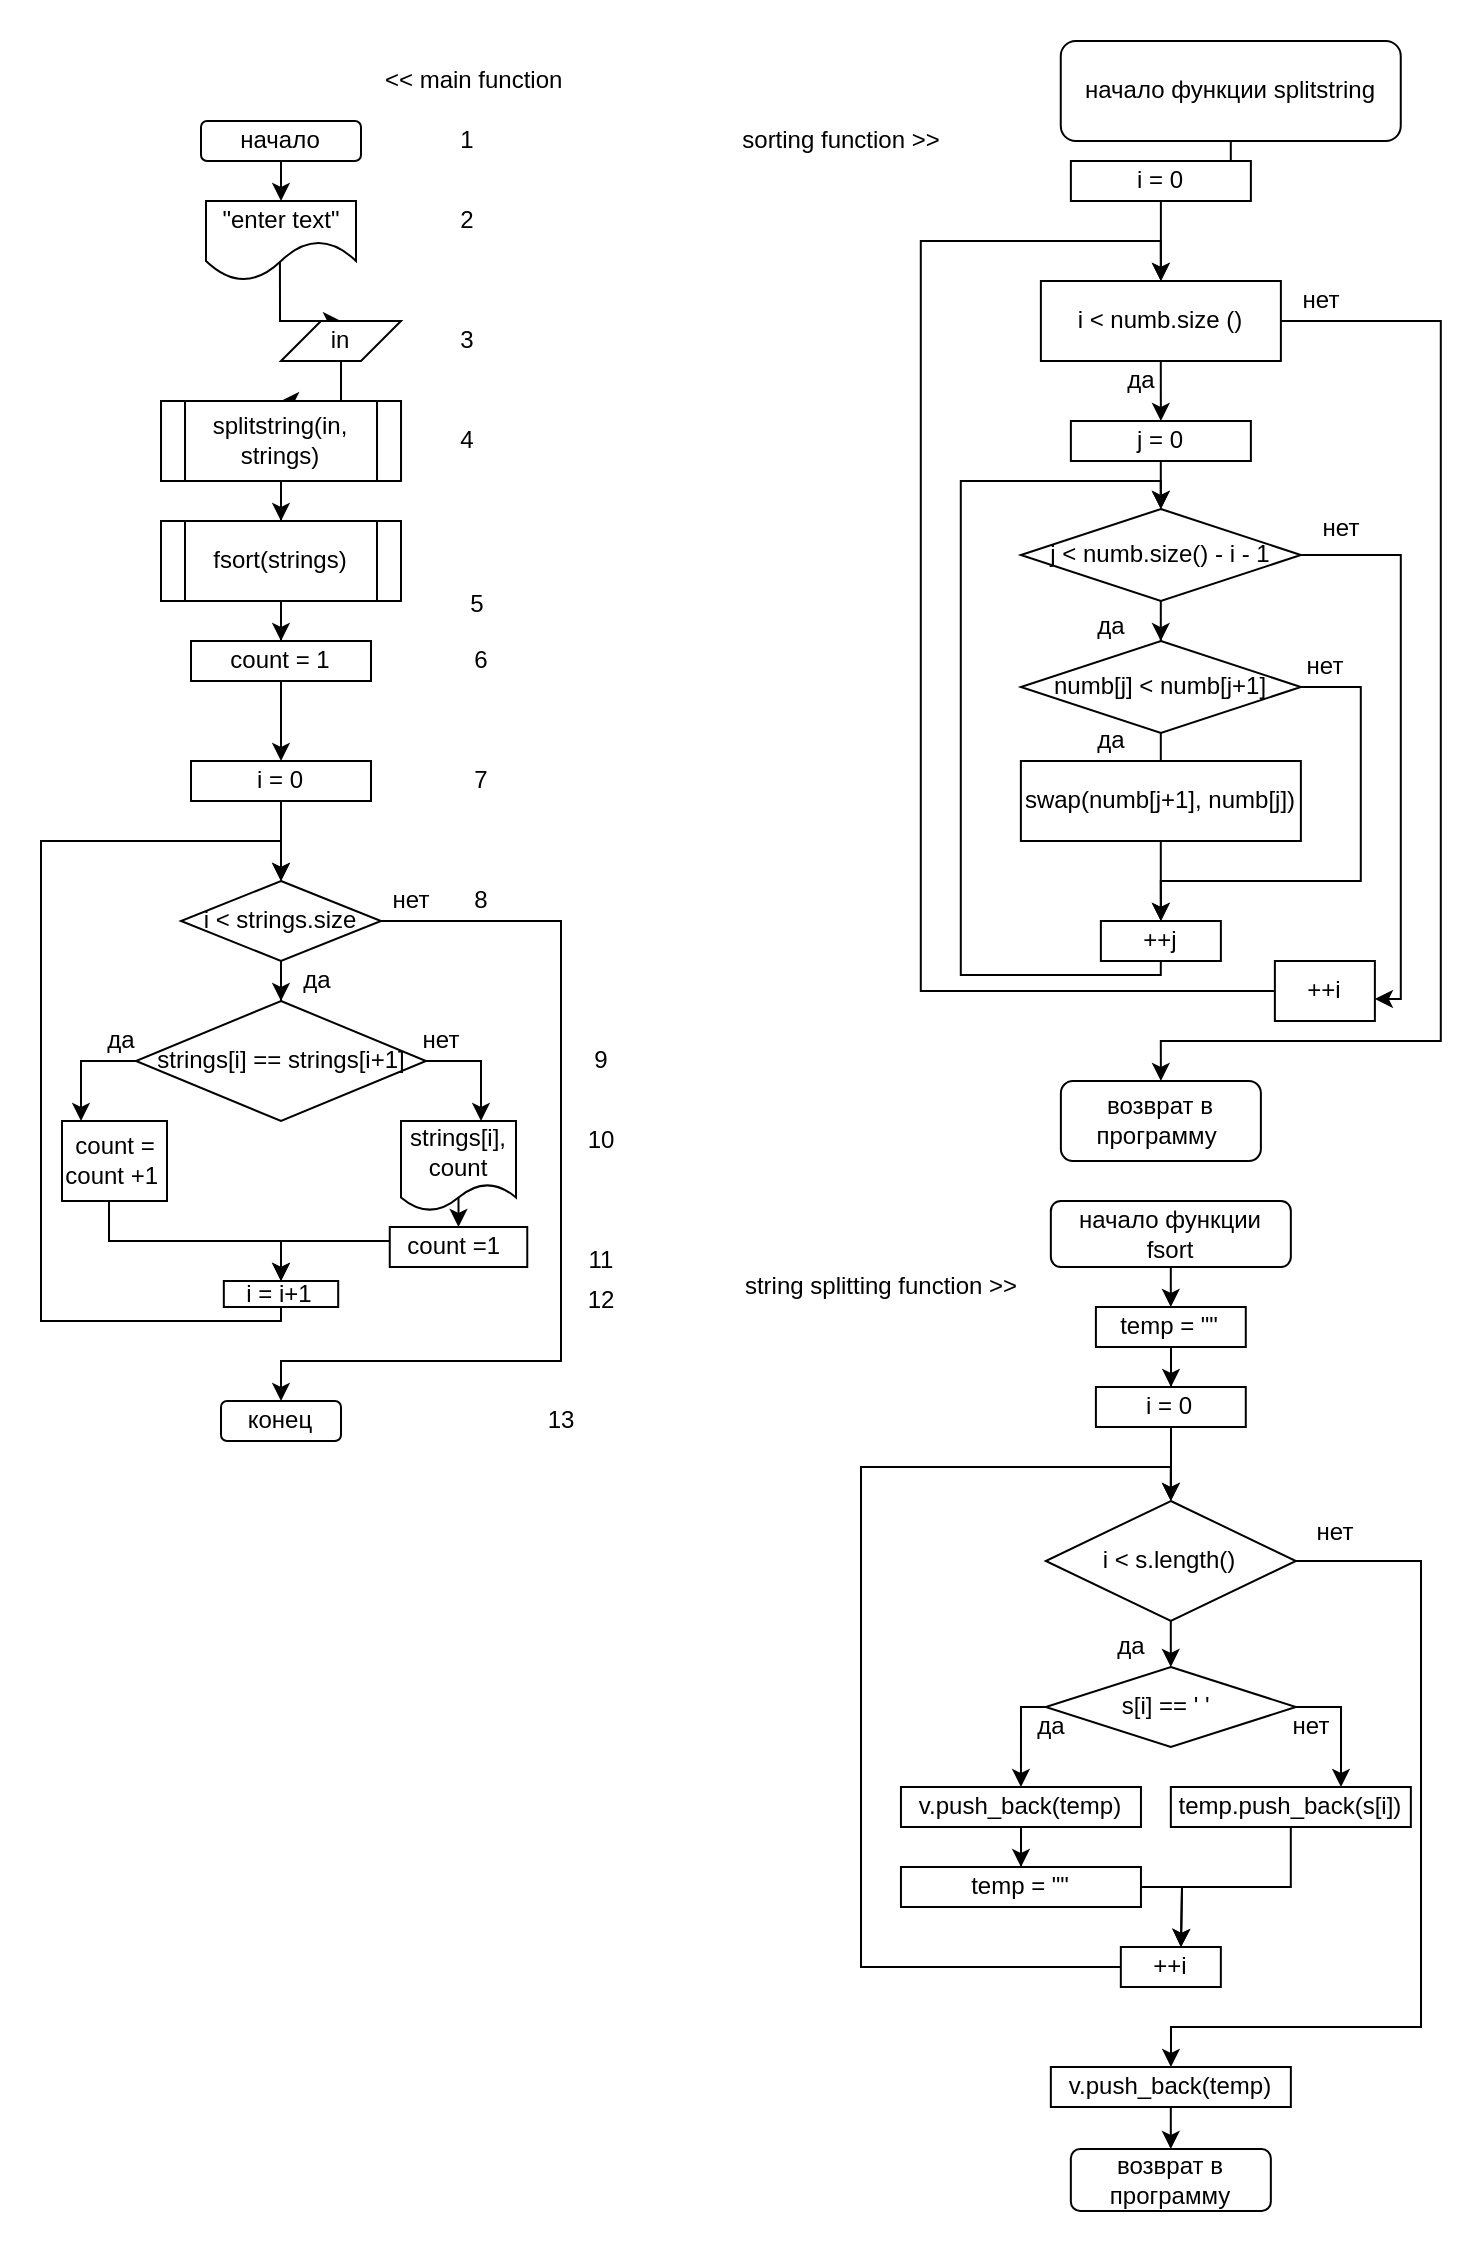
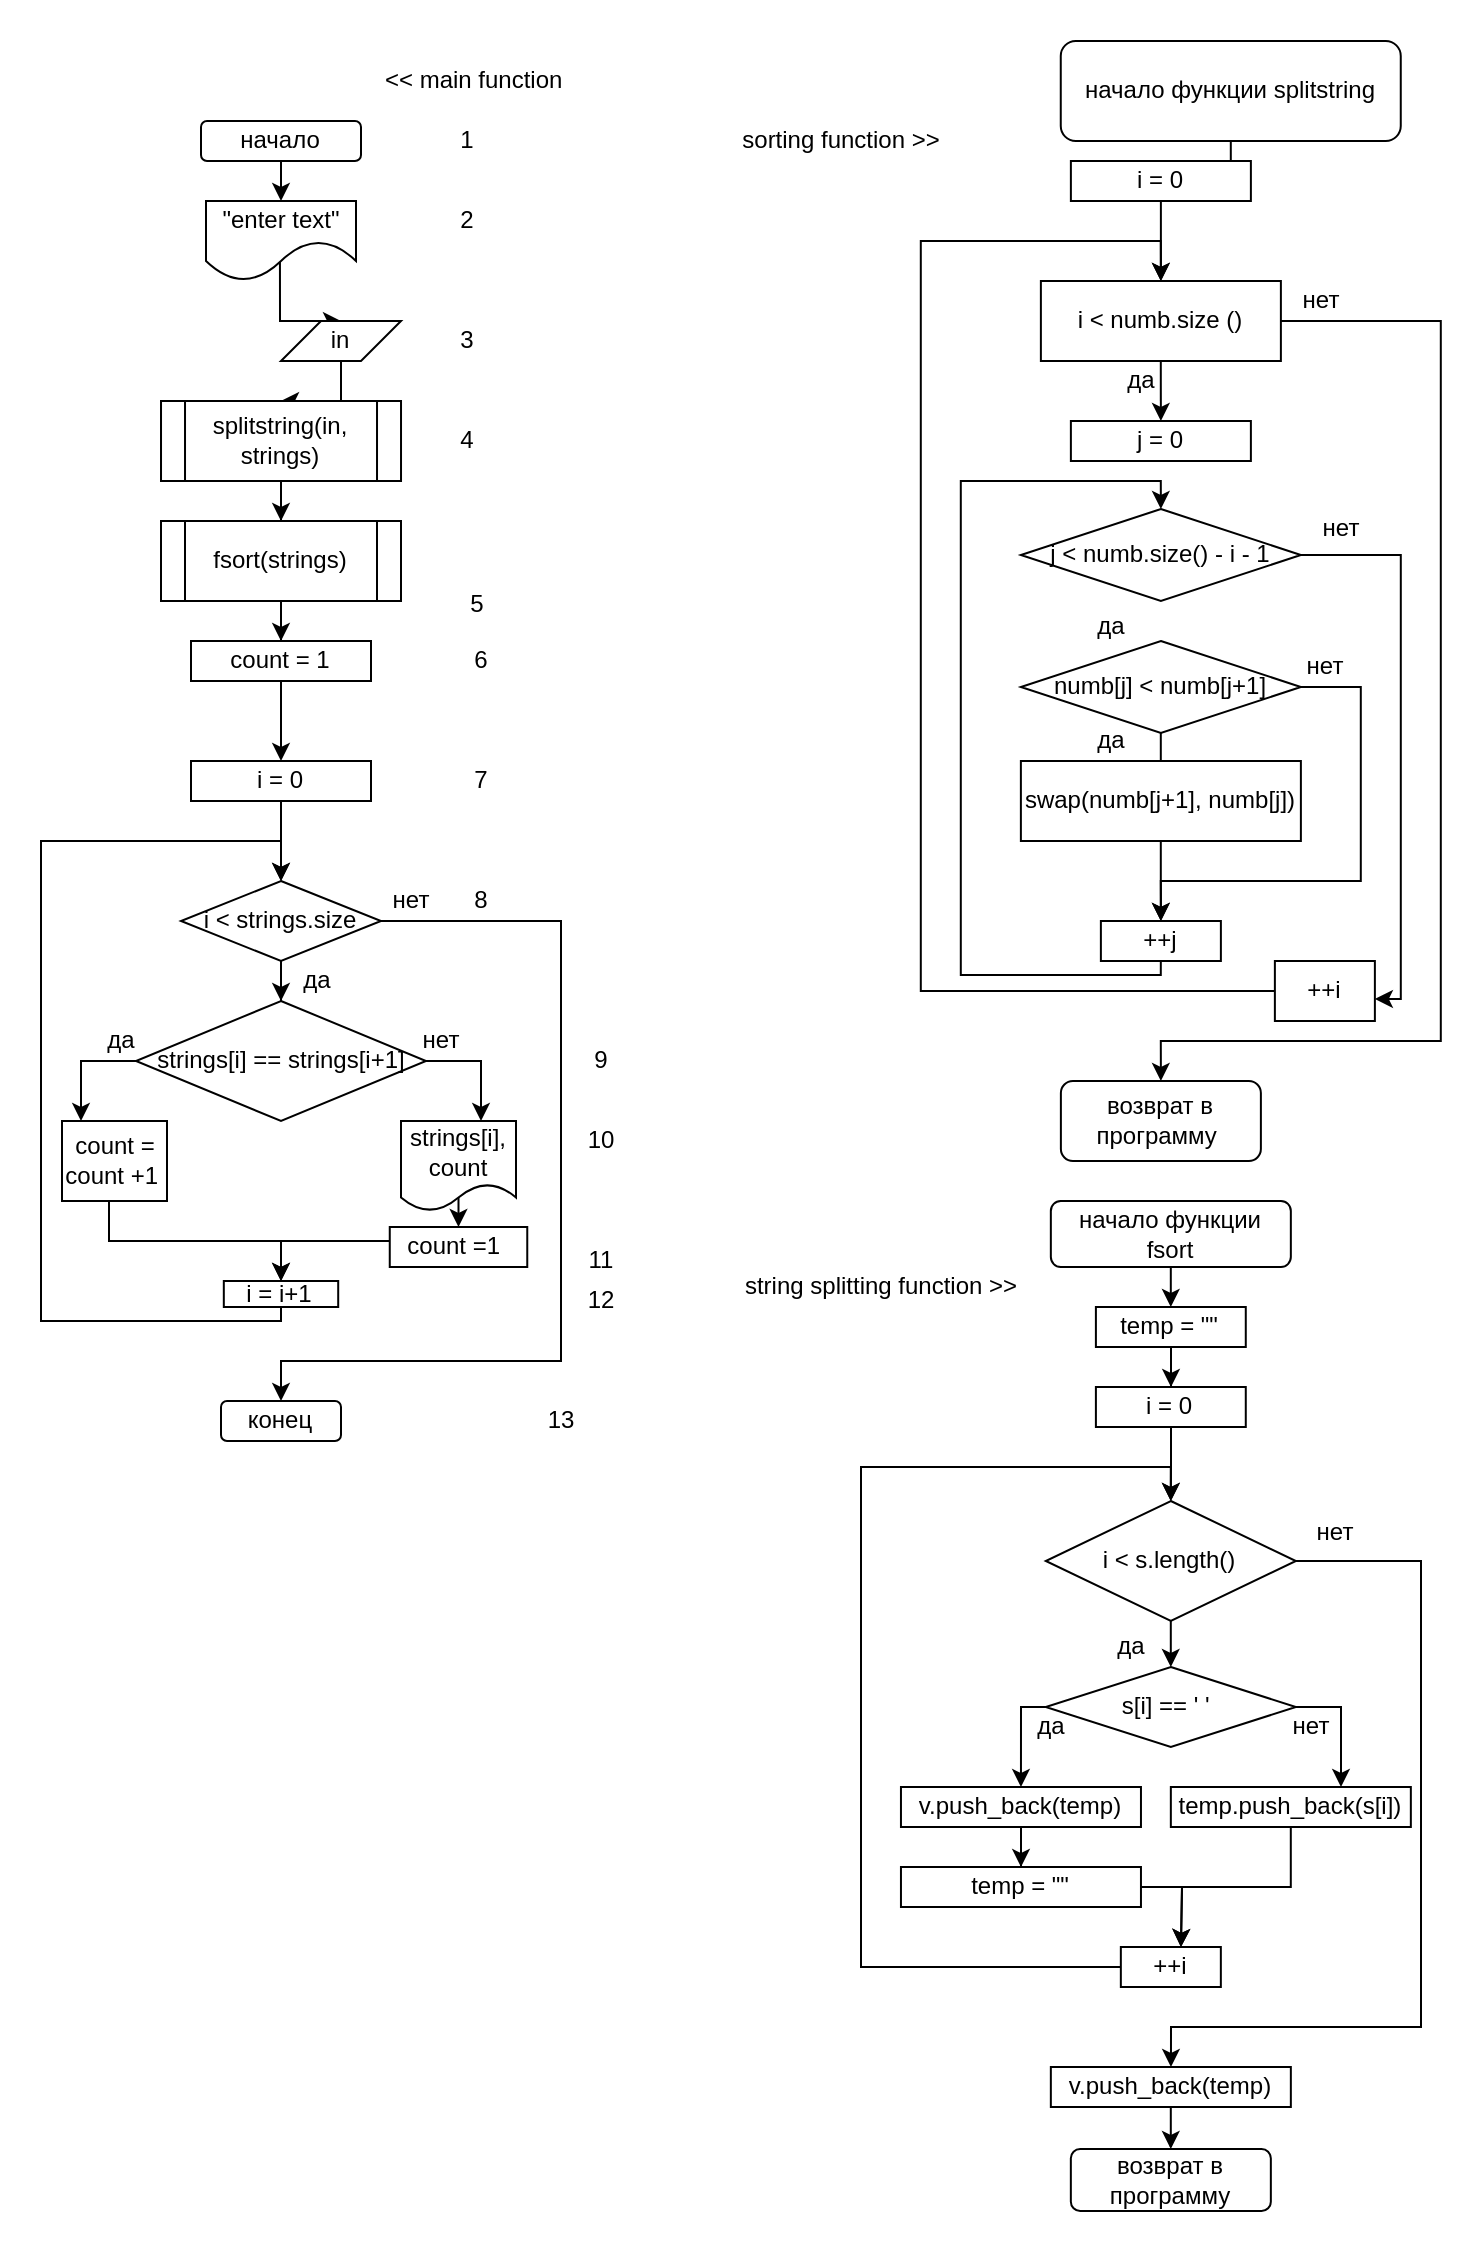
(1161, 469) -> none
(1161, 628) -> none
